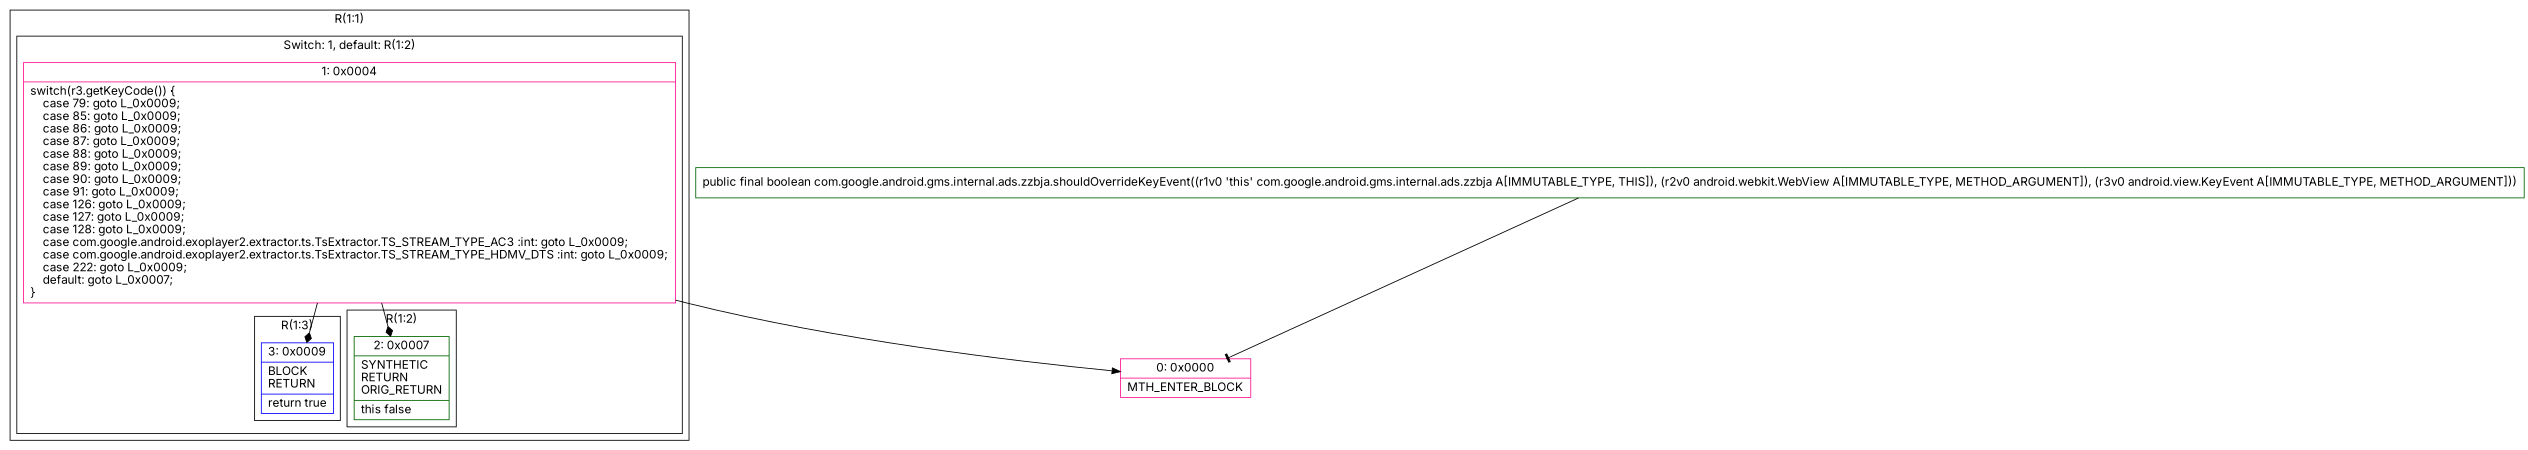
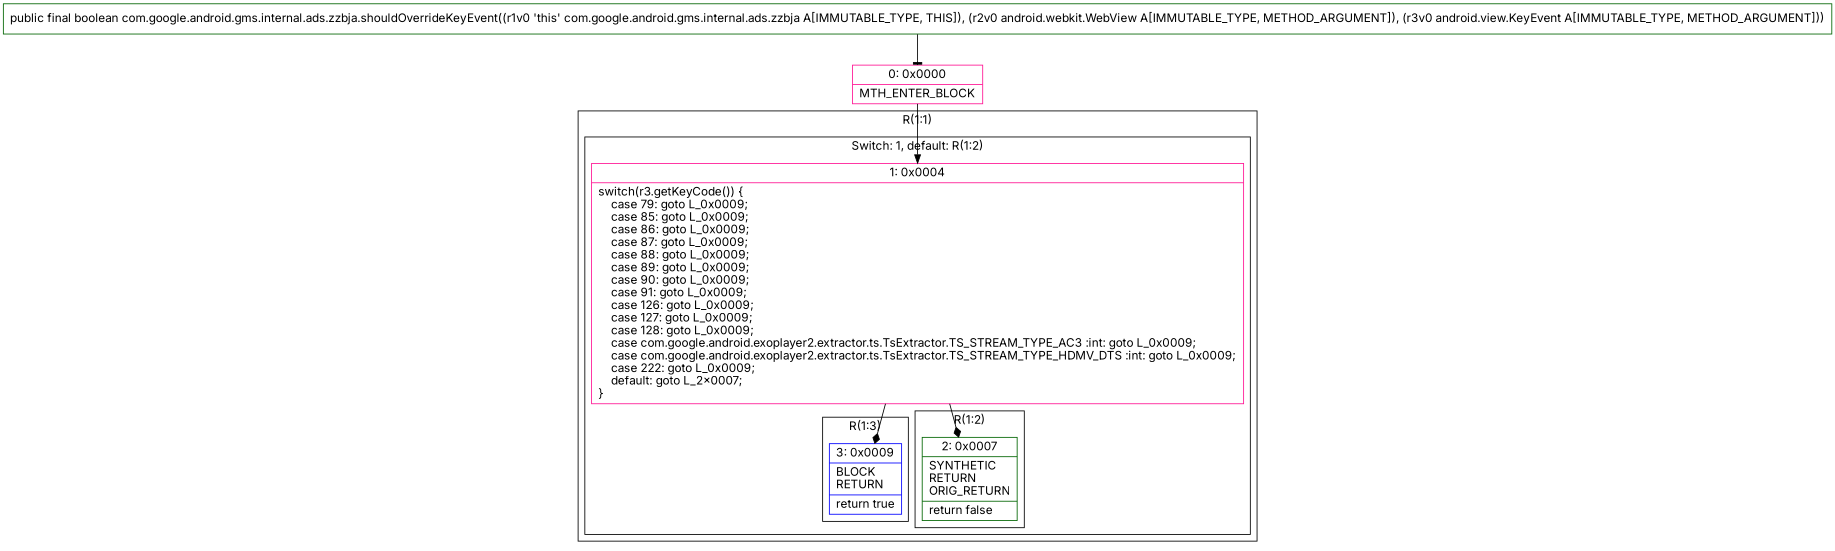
(102, 280) -> (671, 381)
(892, 343) -> (918, 129)
(387, 410) -> (961, 510)
